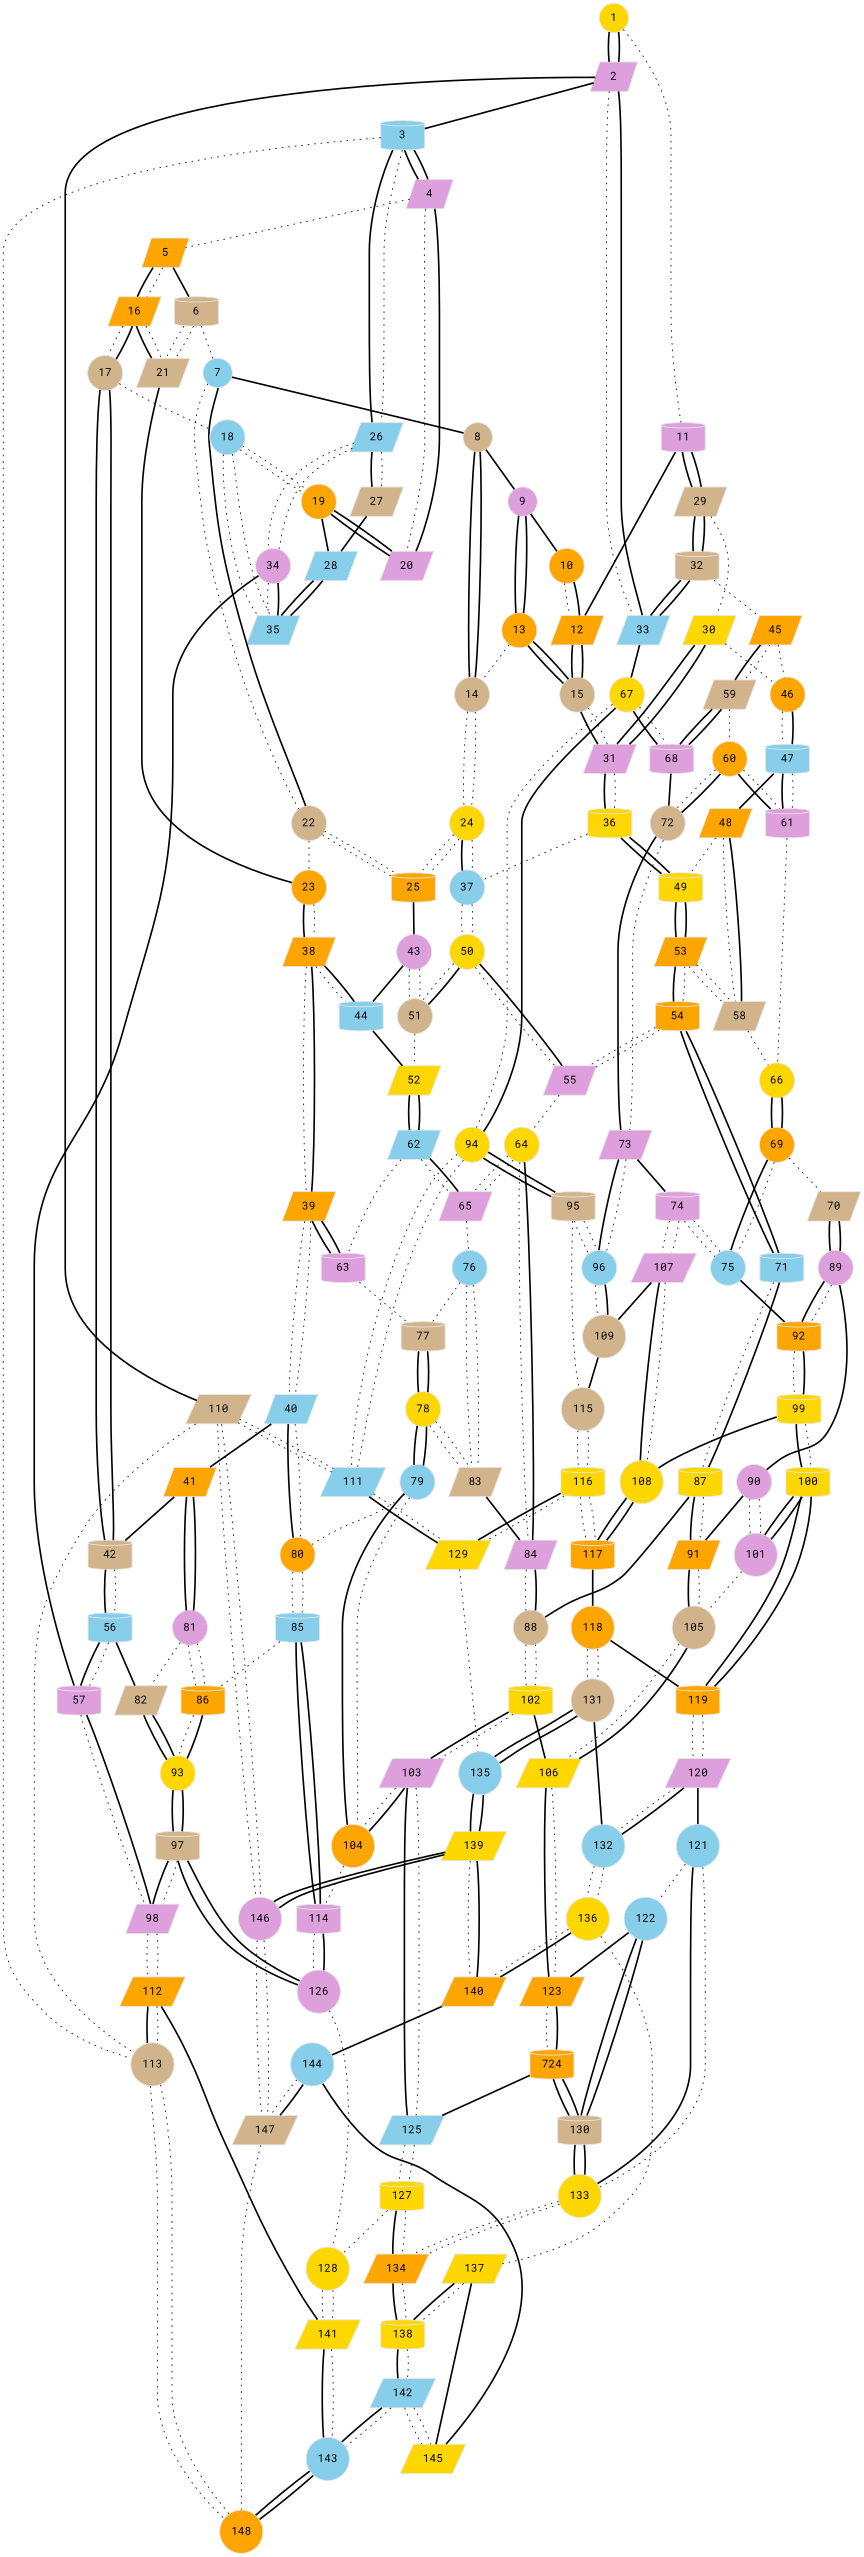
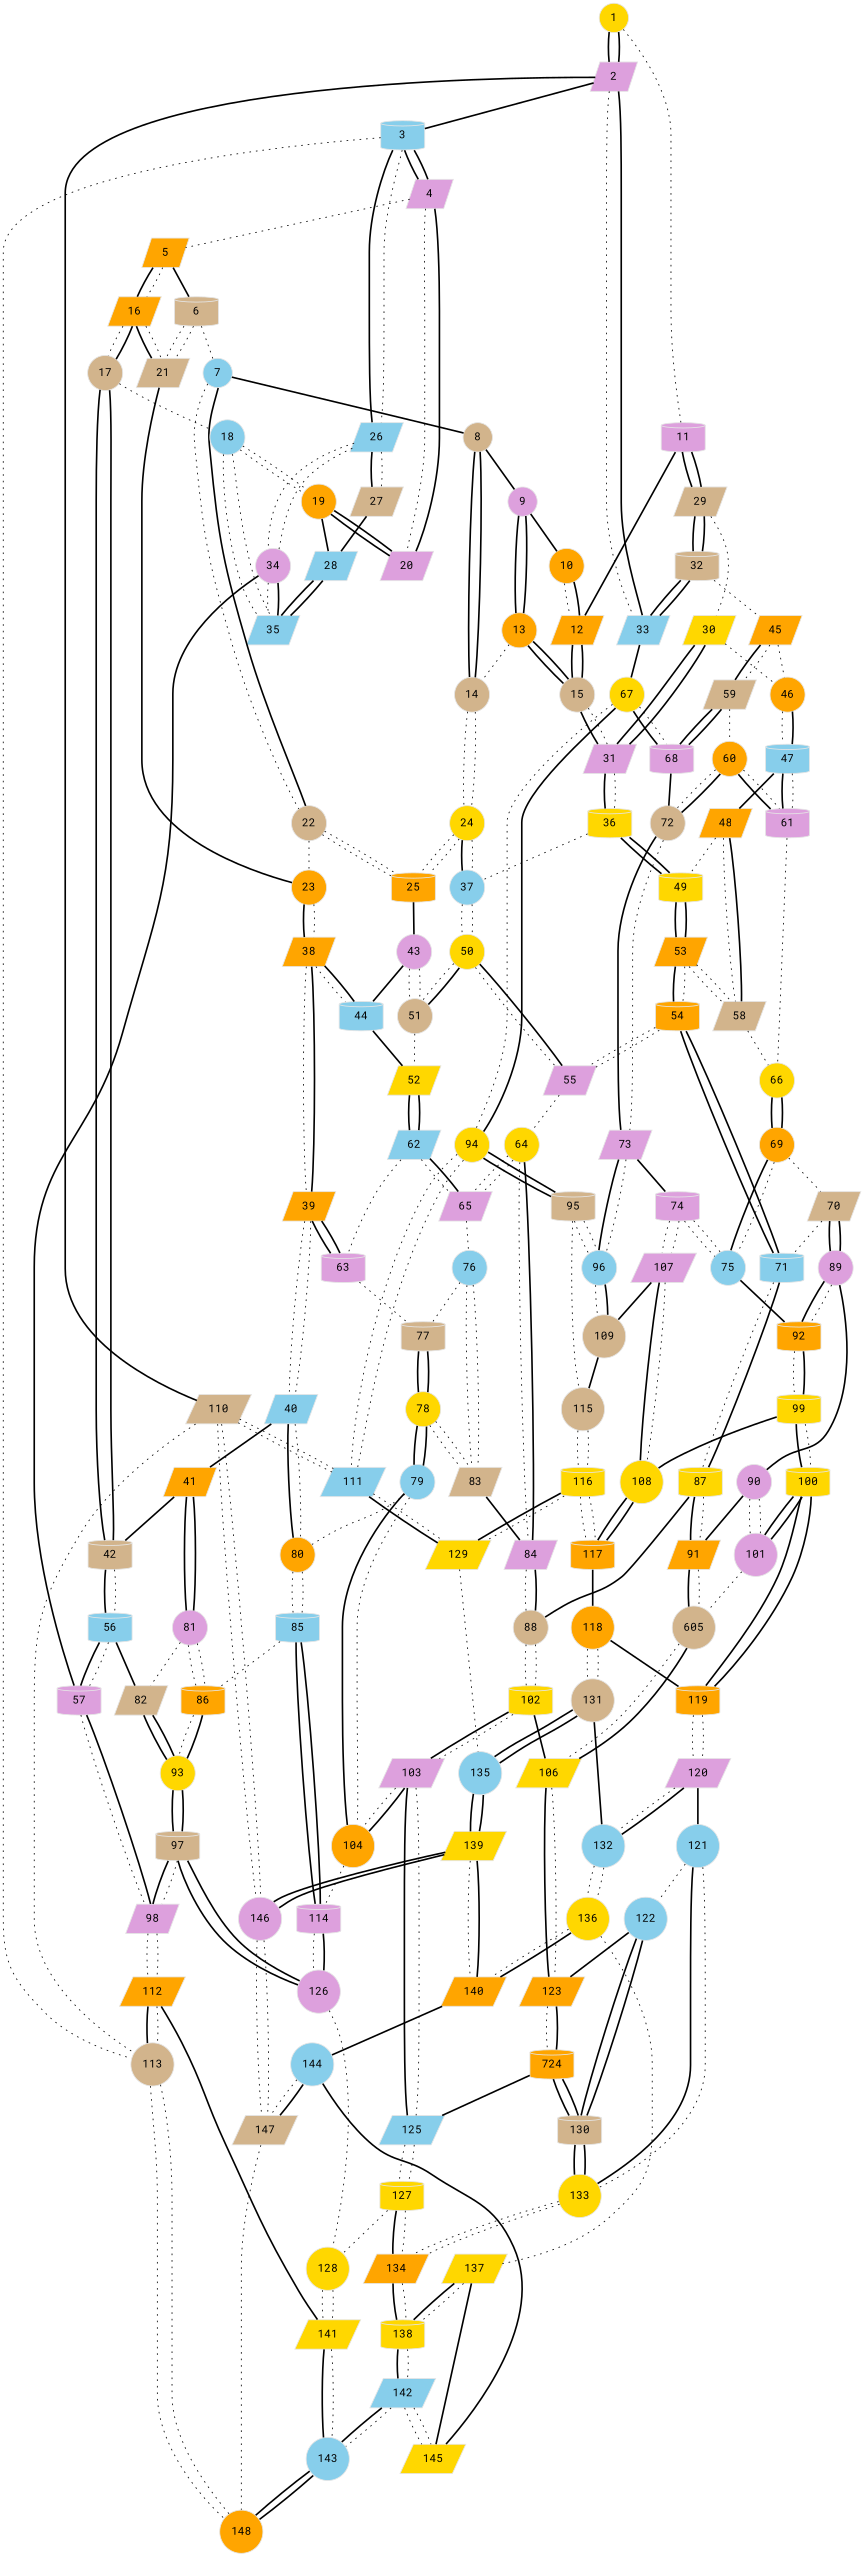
none -> (808, 1237)
(694, 1628) -> (694, 1628)
